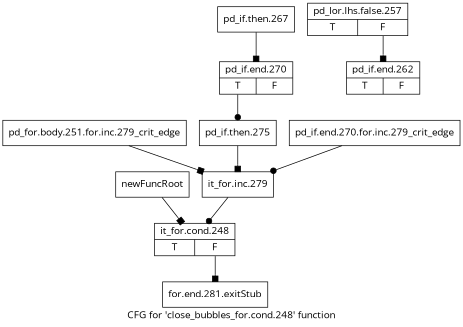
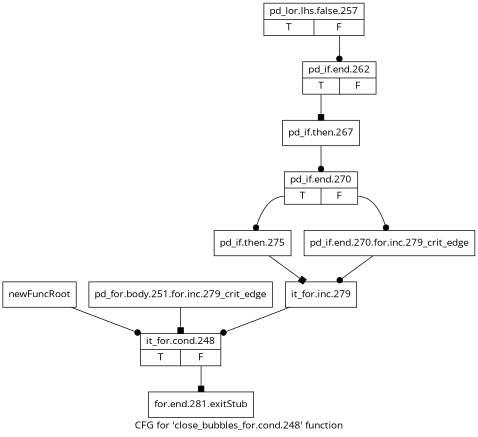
(256, 43) -> (321, 156)
(383, 45) -> (339, 46)
none -> (321, 104)
(163, 158) -> (181, 317)
none -> (376, 206)
(170, 208) -> (103, 319)
